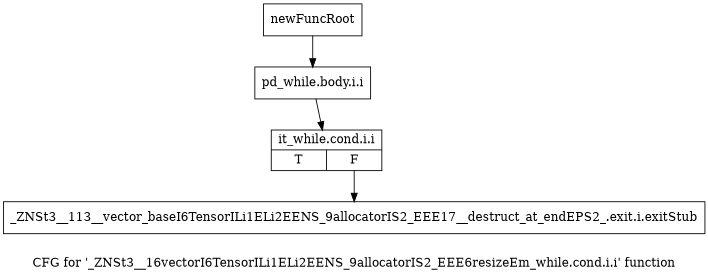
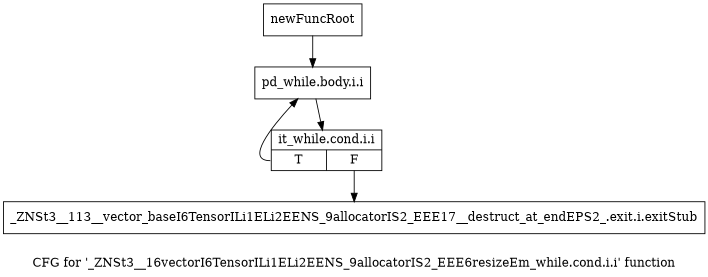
none -> (269, 133)
